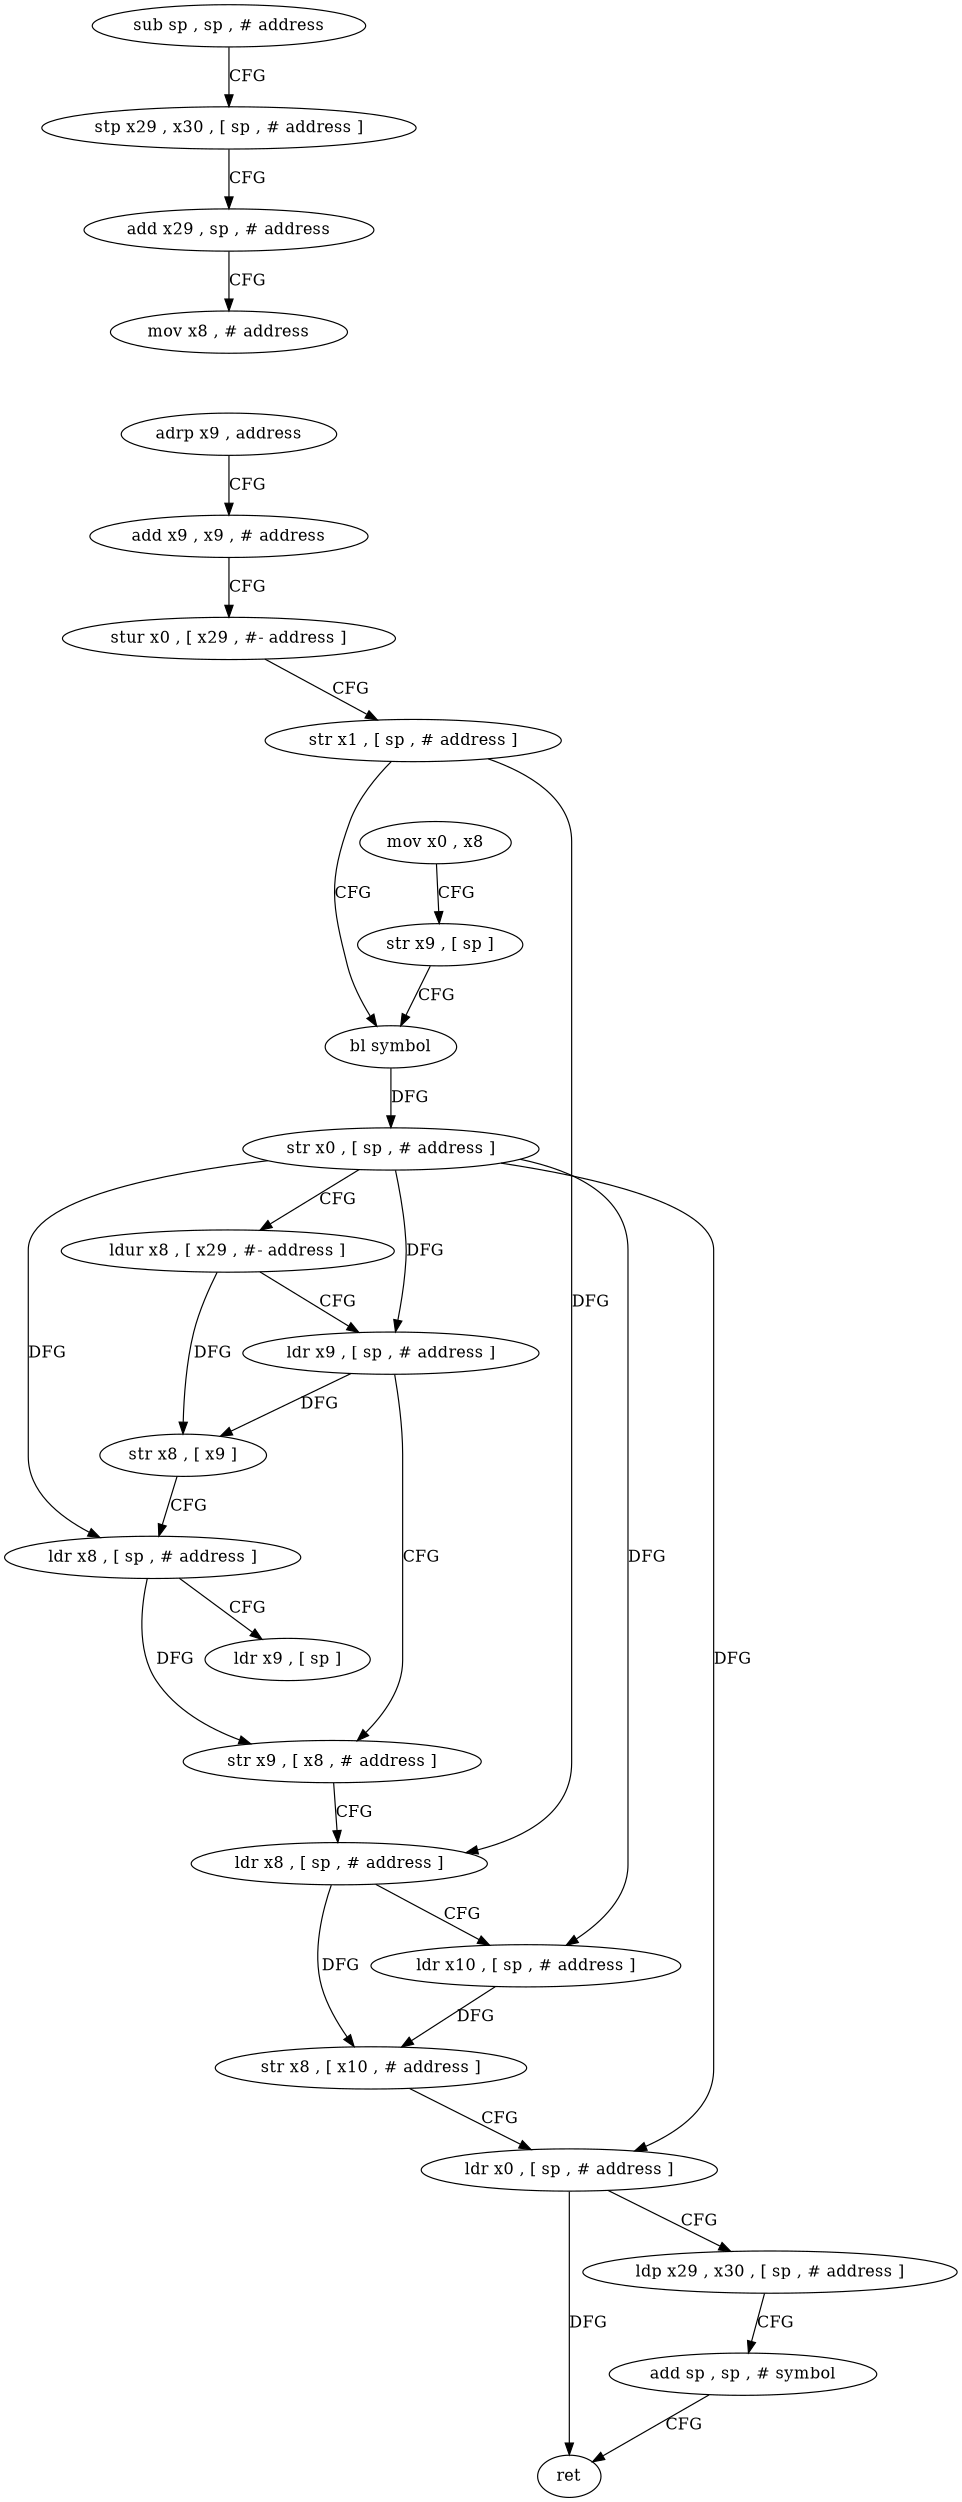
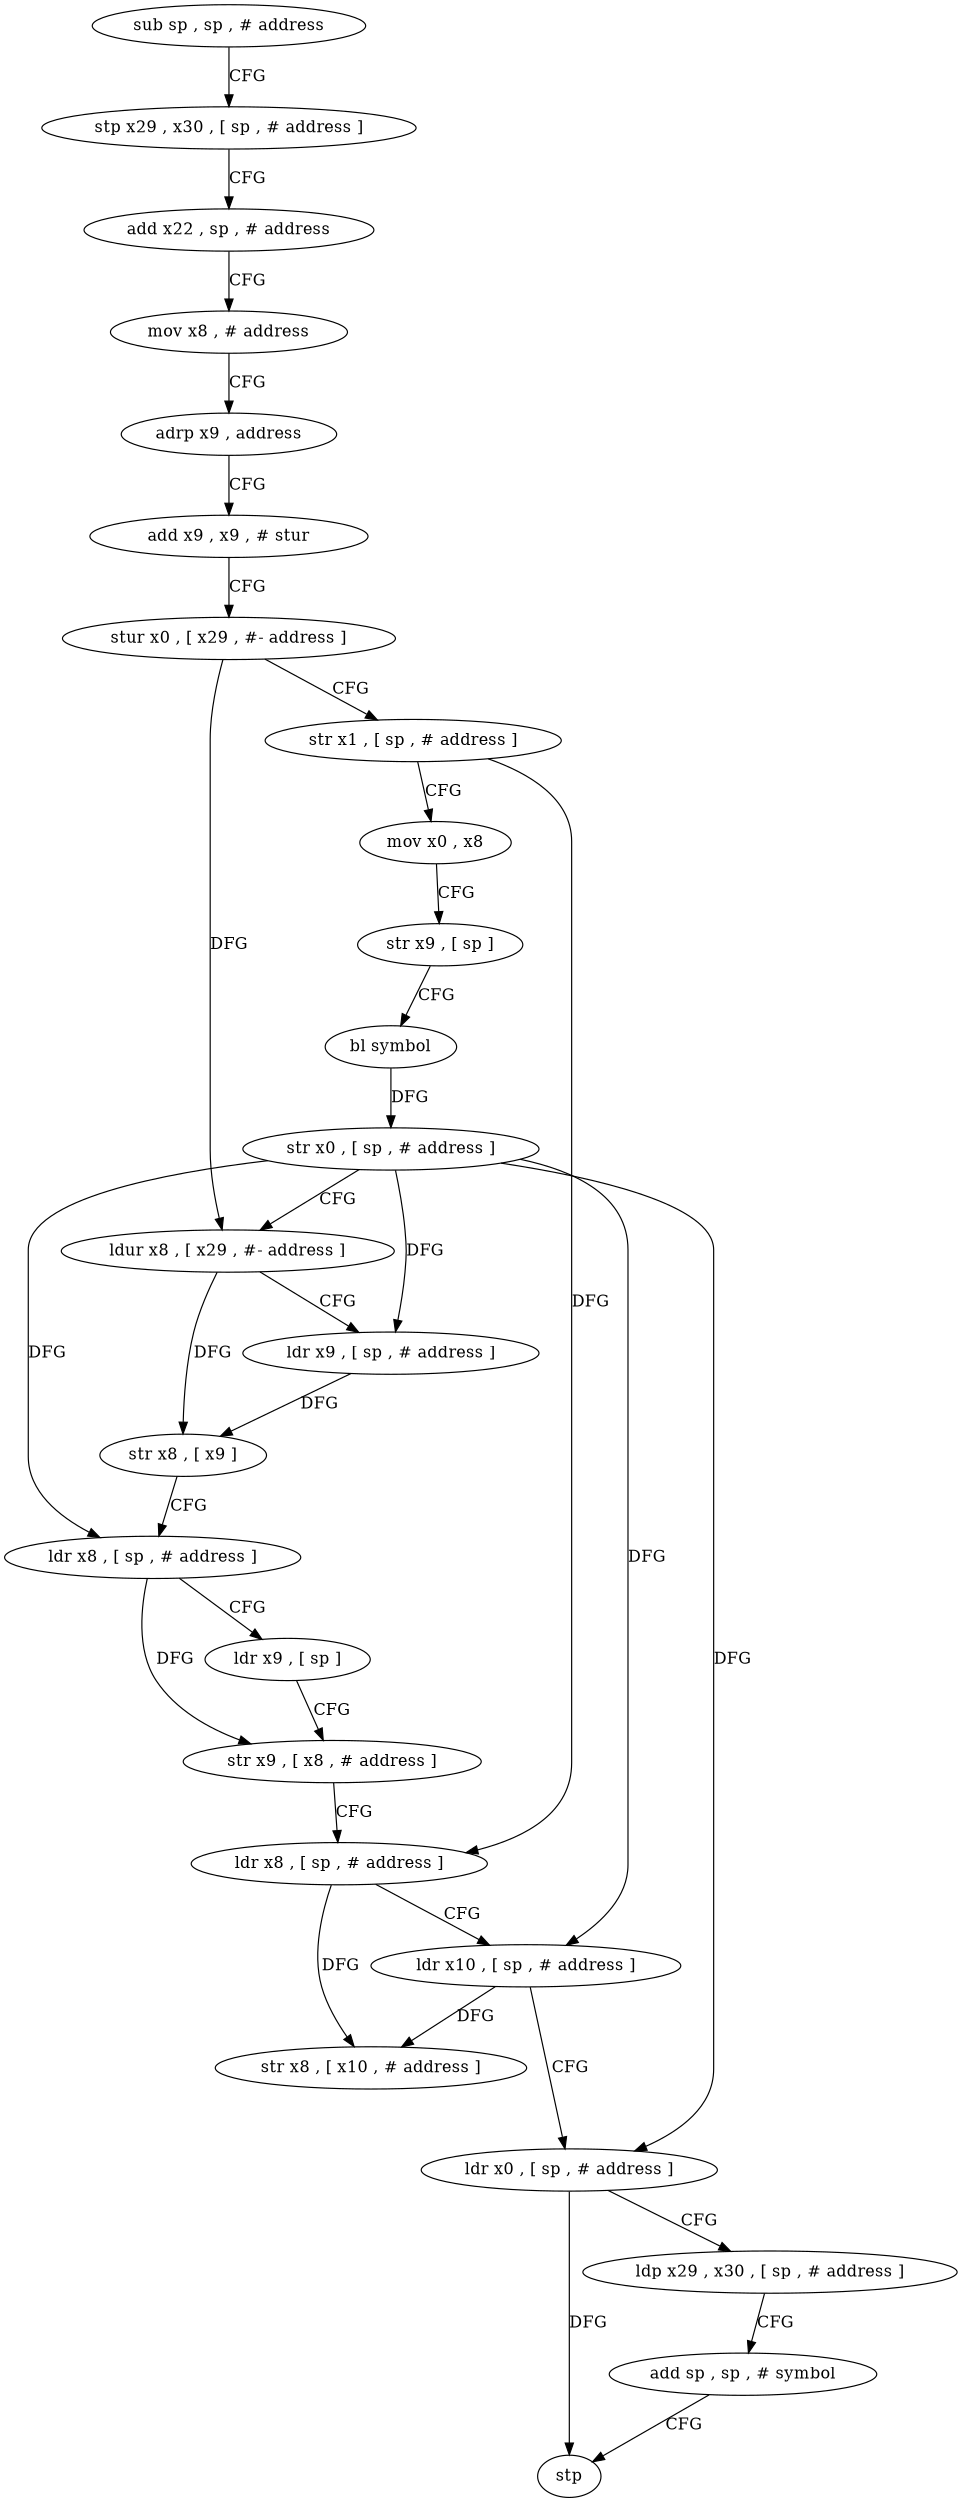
(229, 230) -> (229, 230)
none -> (229, 377)
(229, 536) -> (229, 536)
(335, 884) -> (423, 786)
none -> (210, 939)
(403, 1559) -> (308, 1705)
(465, 2116) -> (546, 2062)
(569, 2476) -> (569, 2476)
